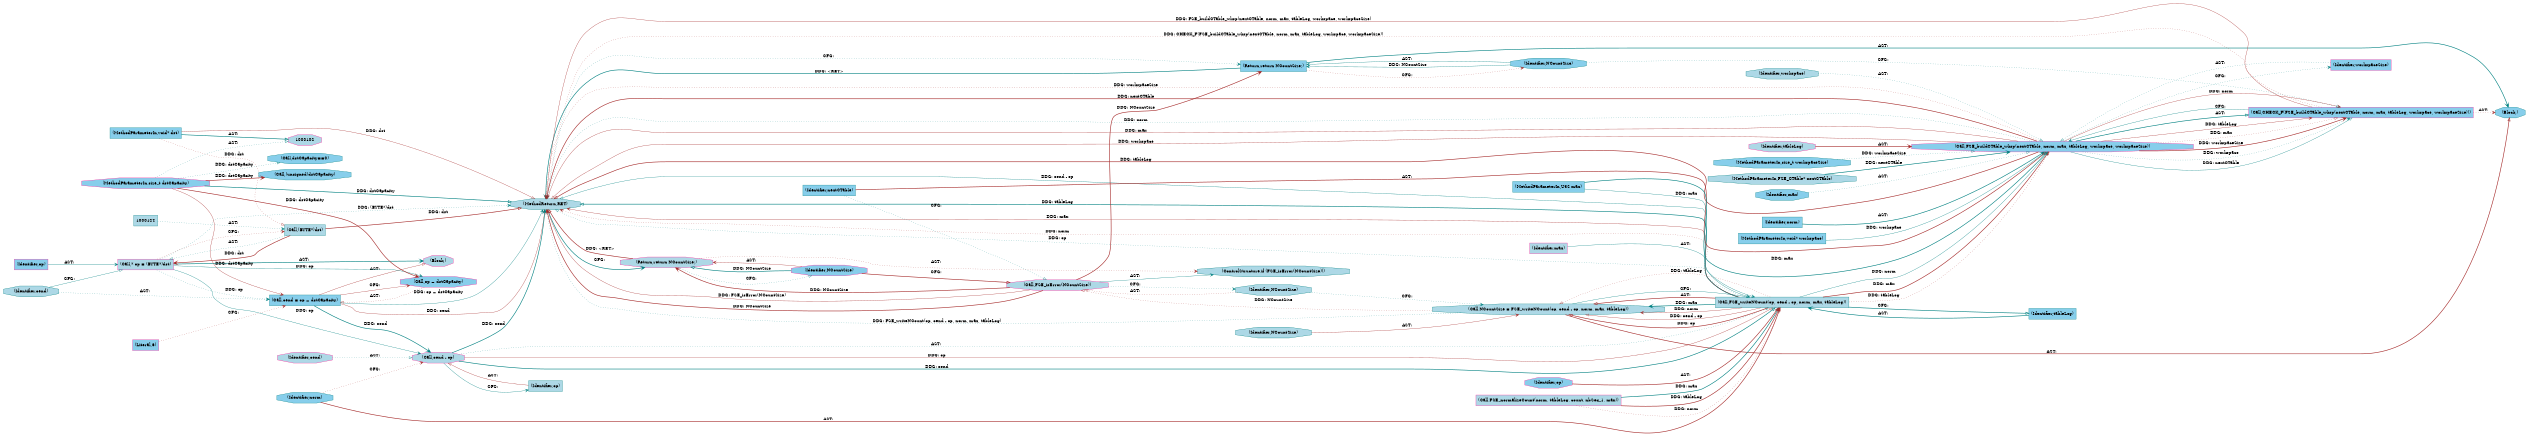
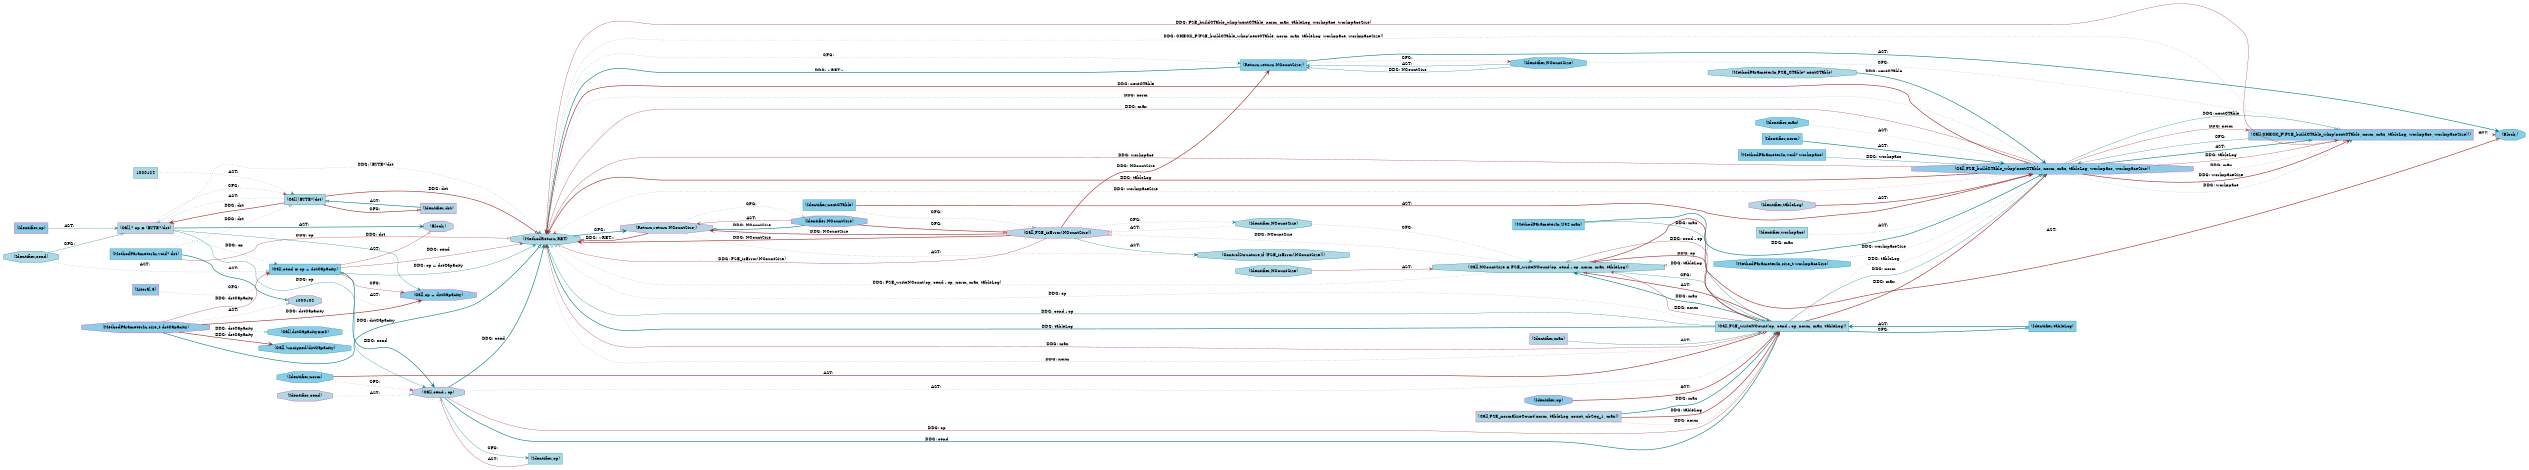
(2361, 65) -> none
(1782, 74) -> (1782, 233)
none -> (438, 208)
